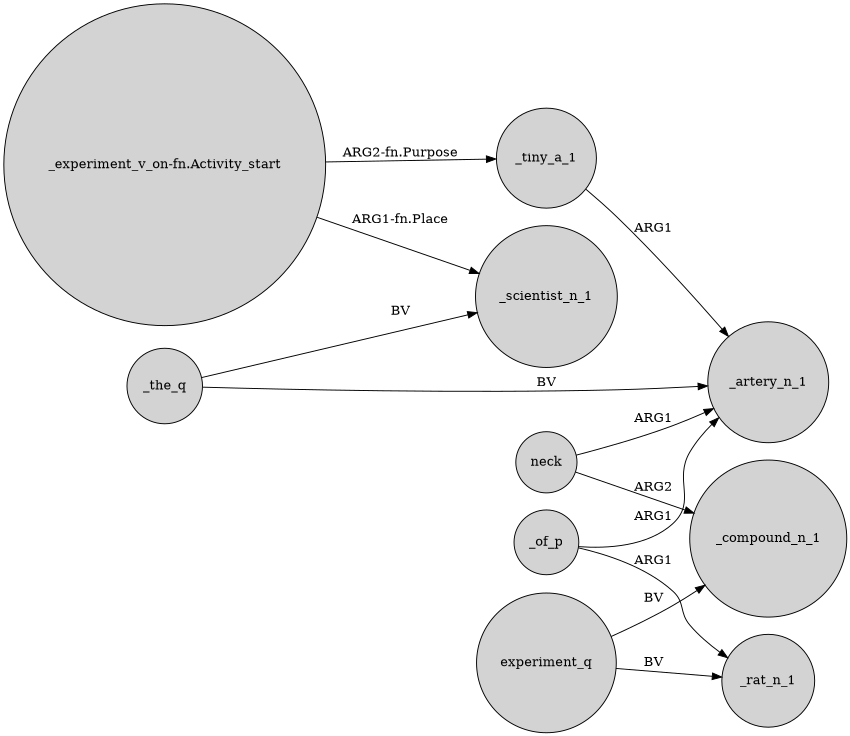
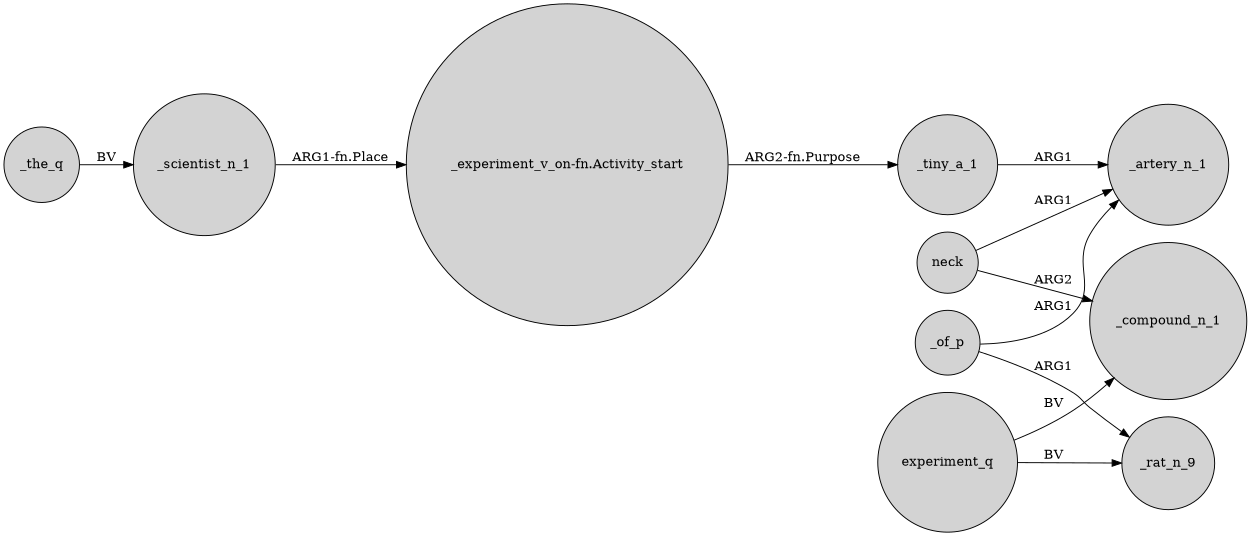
(394, 244) -> (336, 165)
(450, 391) -> none
(768, 681) -> (1168, 463)
